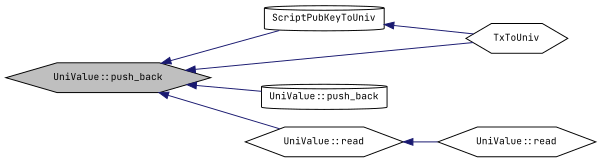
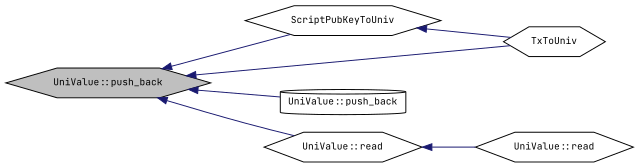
(324, 18) -> (343, 21)
